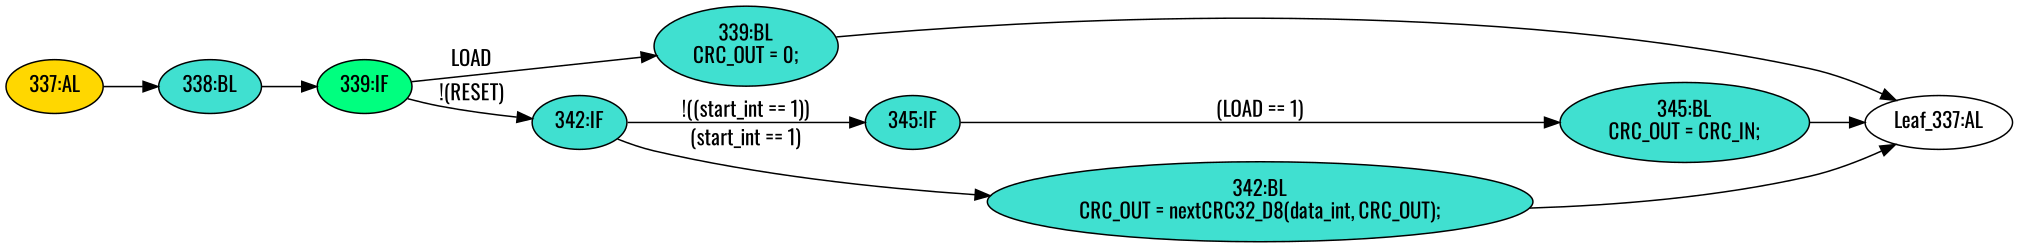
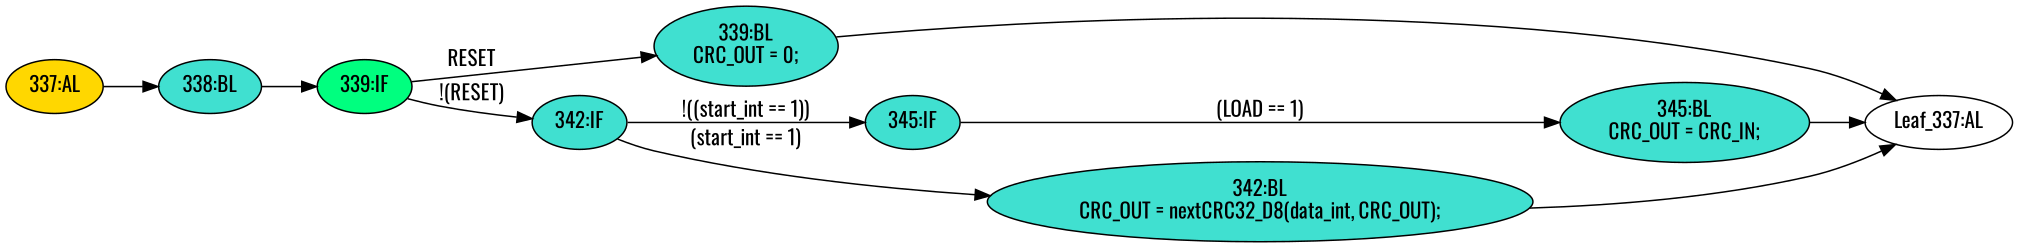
(472, 60) -> (472, 60)
